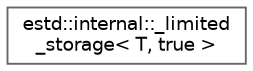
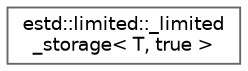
(127, 36) -> (124, 36)
